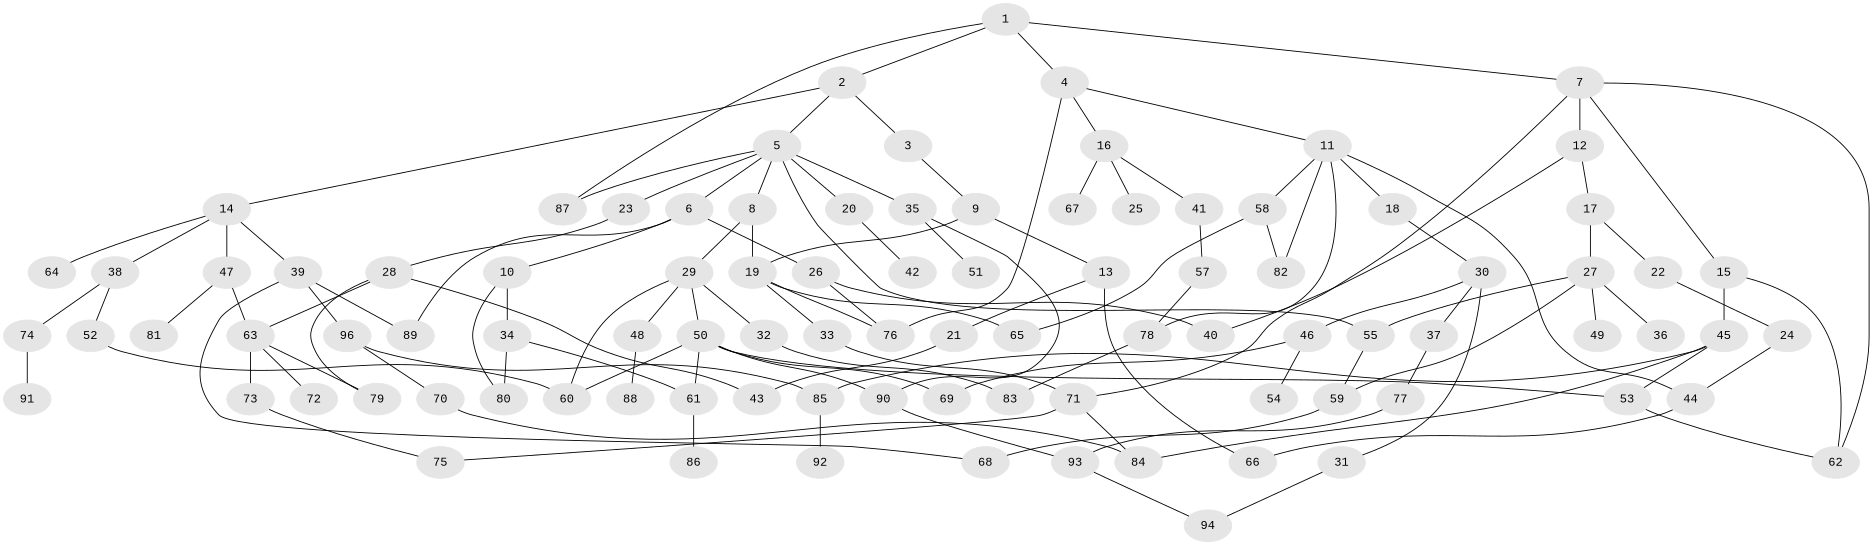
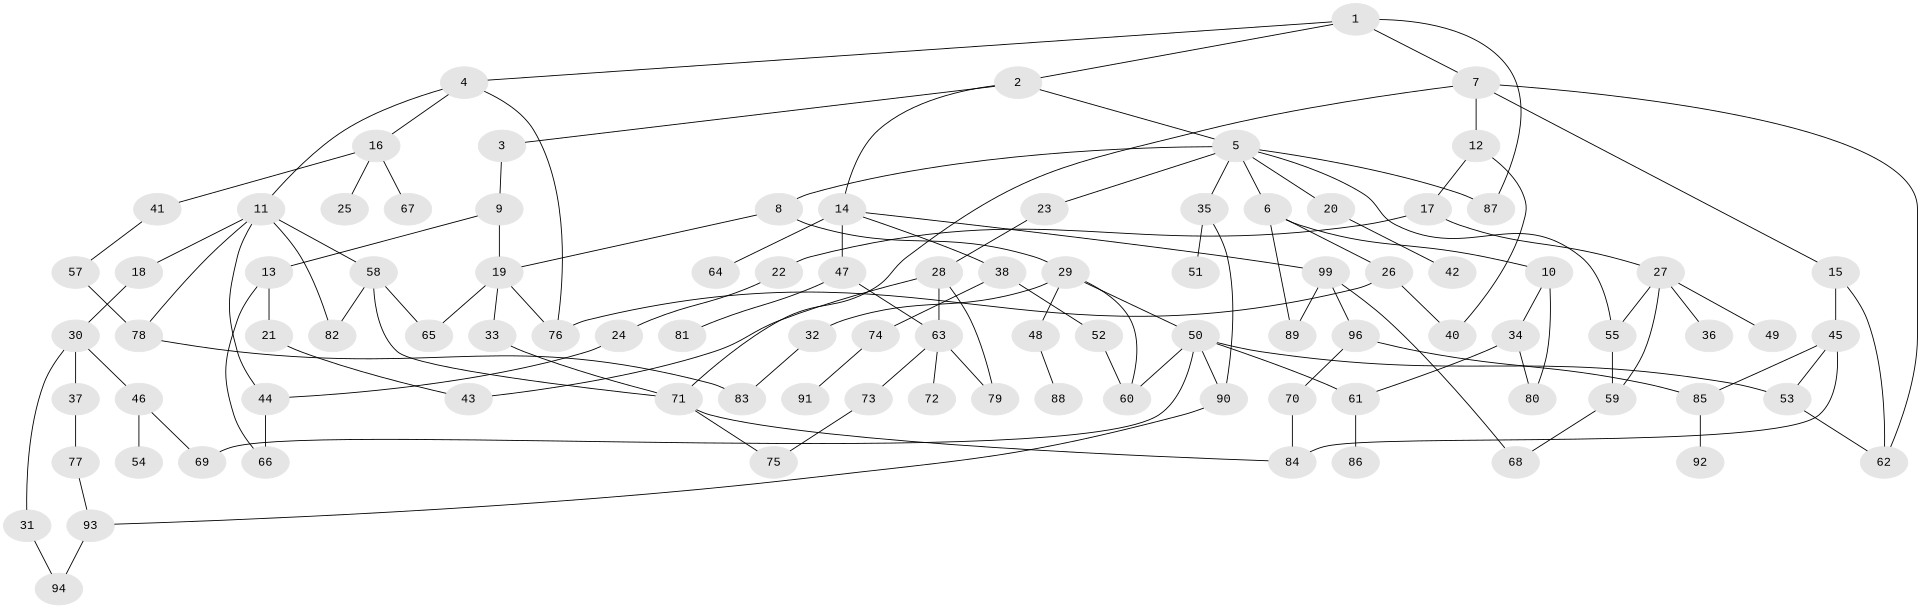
(298, 273) -> (1326, 273)
none -> (507, 377)
